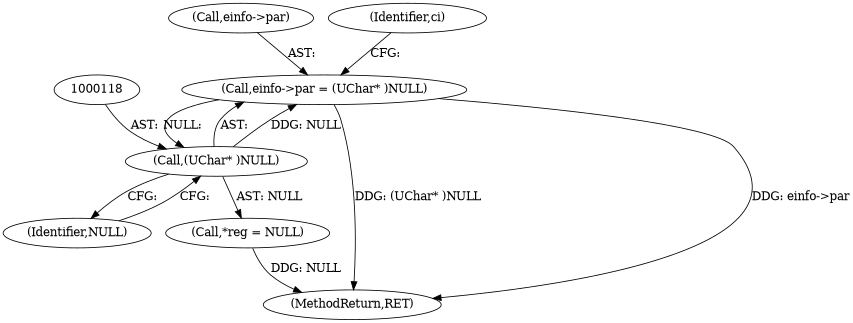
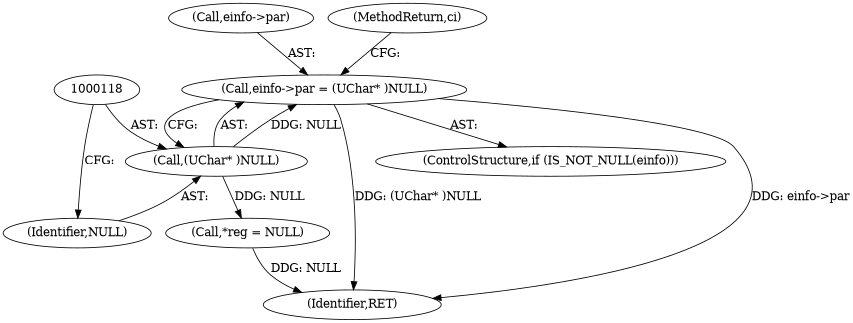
(407, 18) -> (407, 18)
(185, 126) -> (185, 126)
none -> (551, 161)
(131, 189) -> (83, 157)
(197, 197) -> (197, 197)
(269, 197) -> (269, 197)
(352, 305) -> (352, 305)
